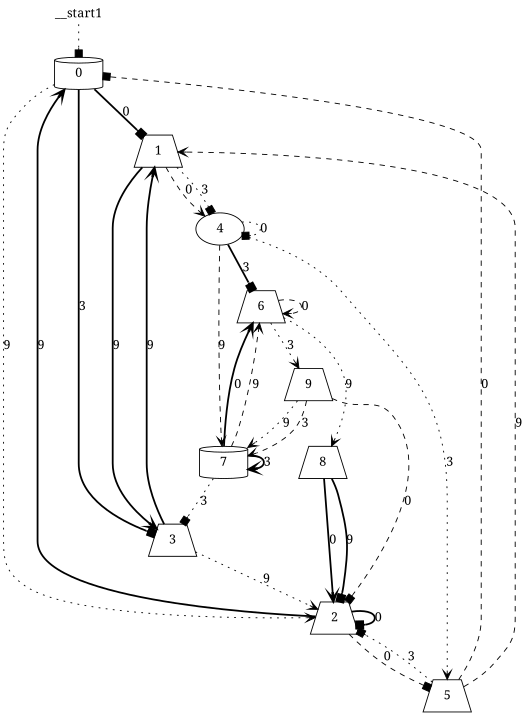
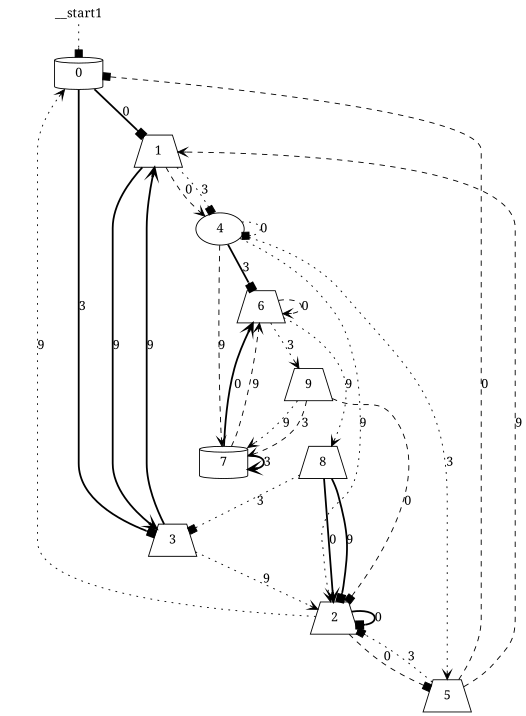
(38, 466) -> (38, 466)
(4, 471) -> (359, 396)
(201, 498) -> (249, 501)
